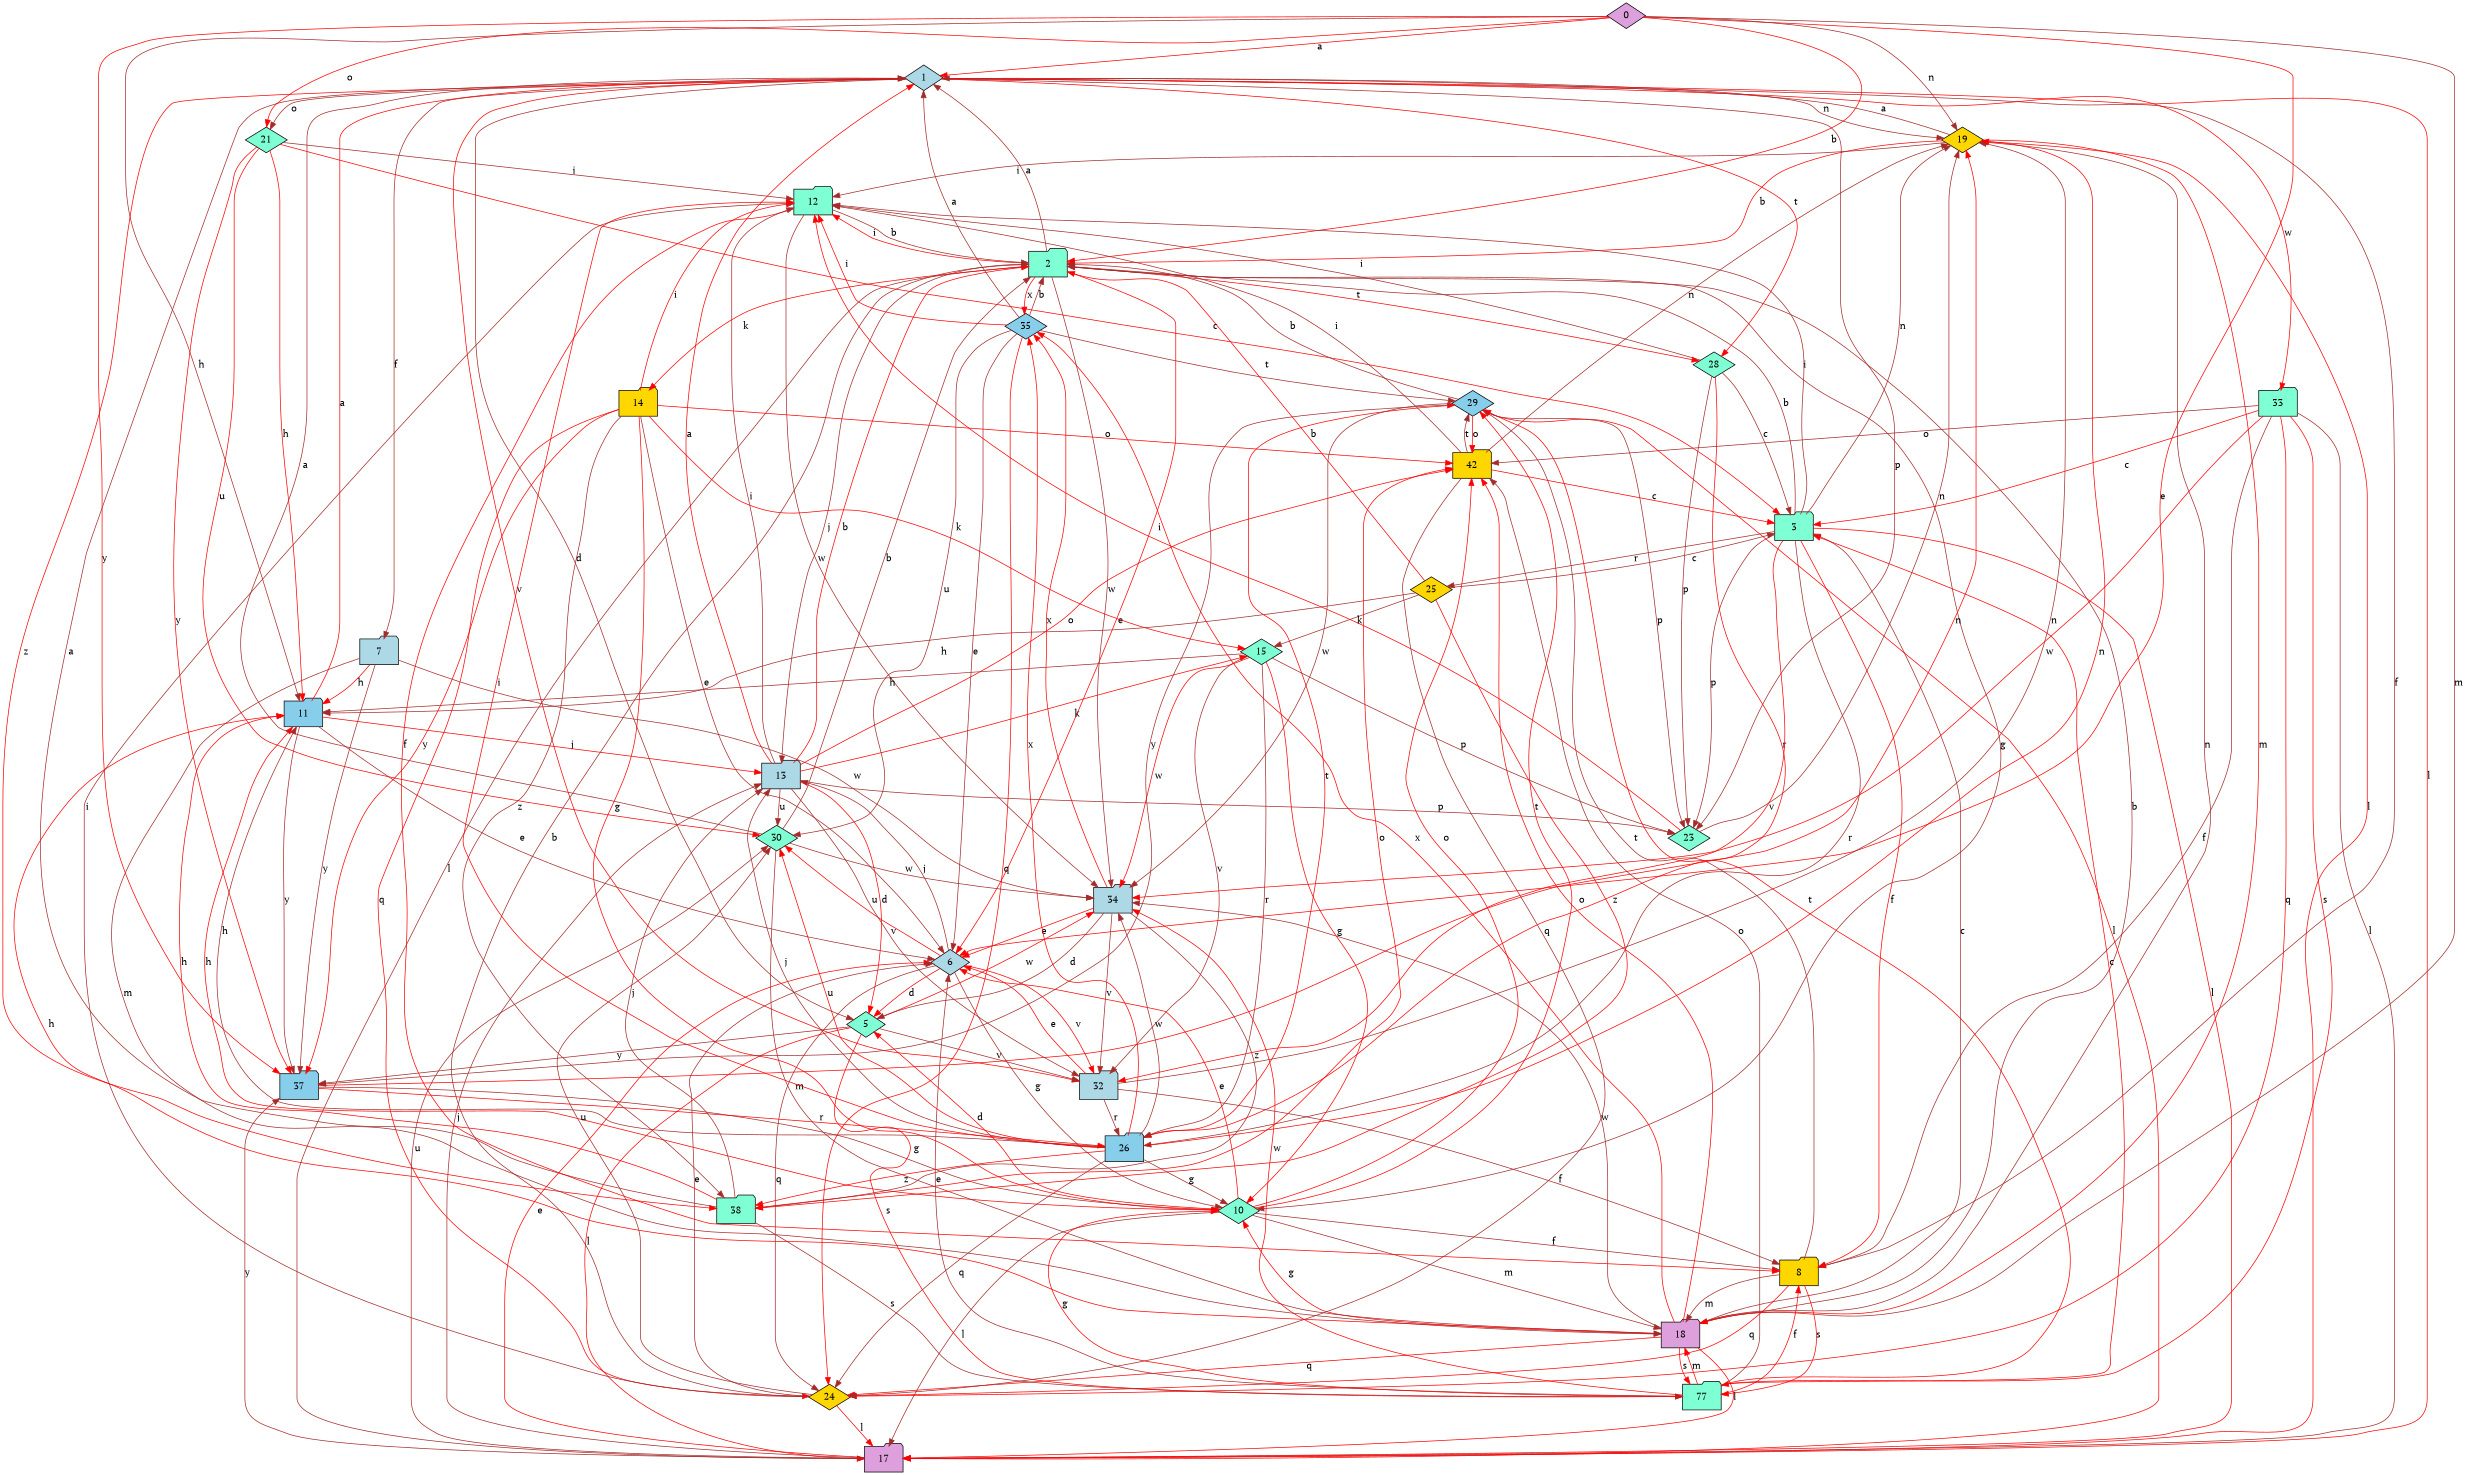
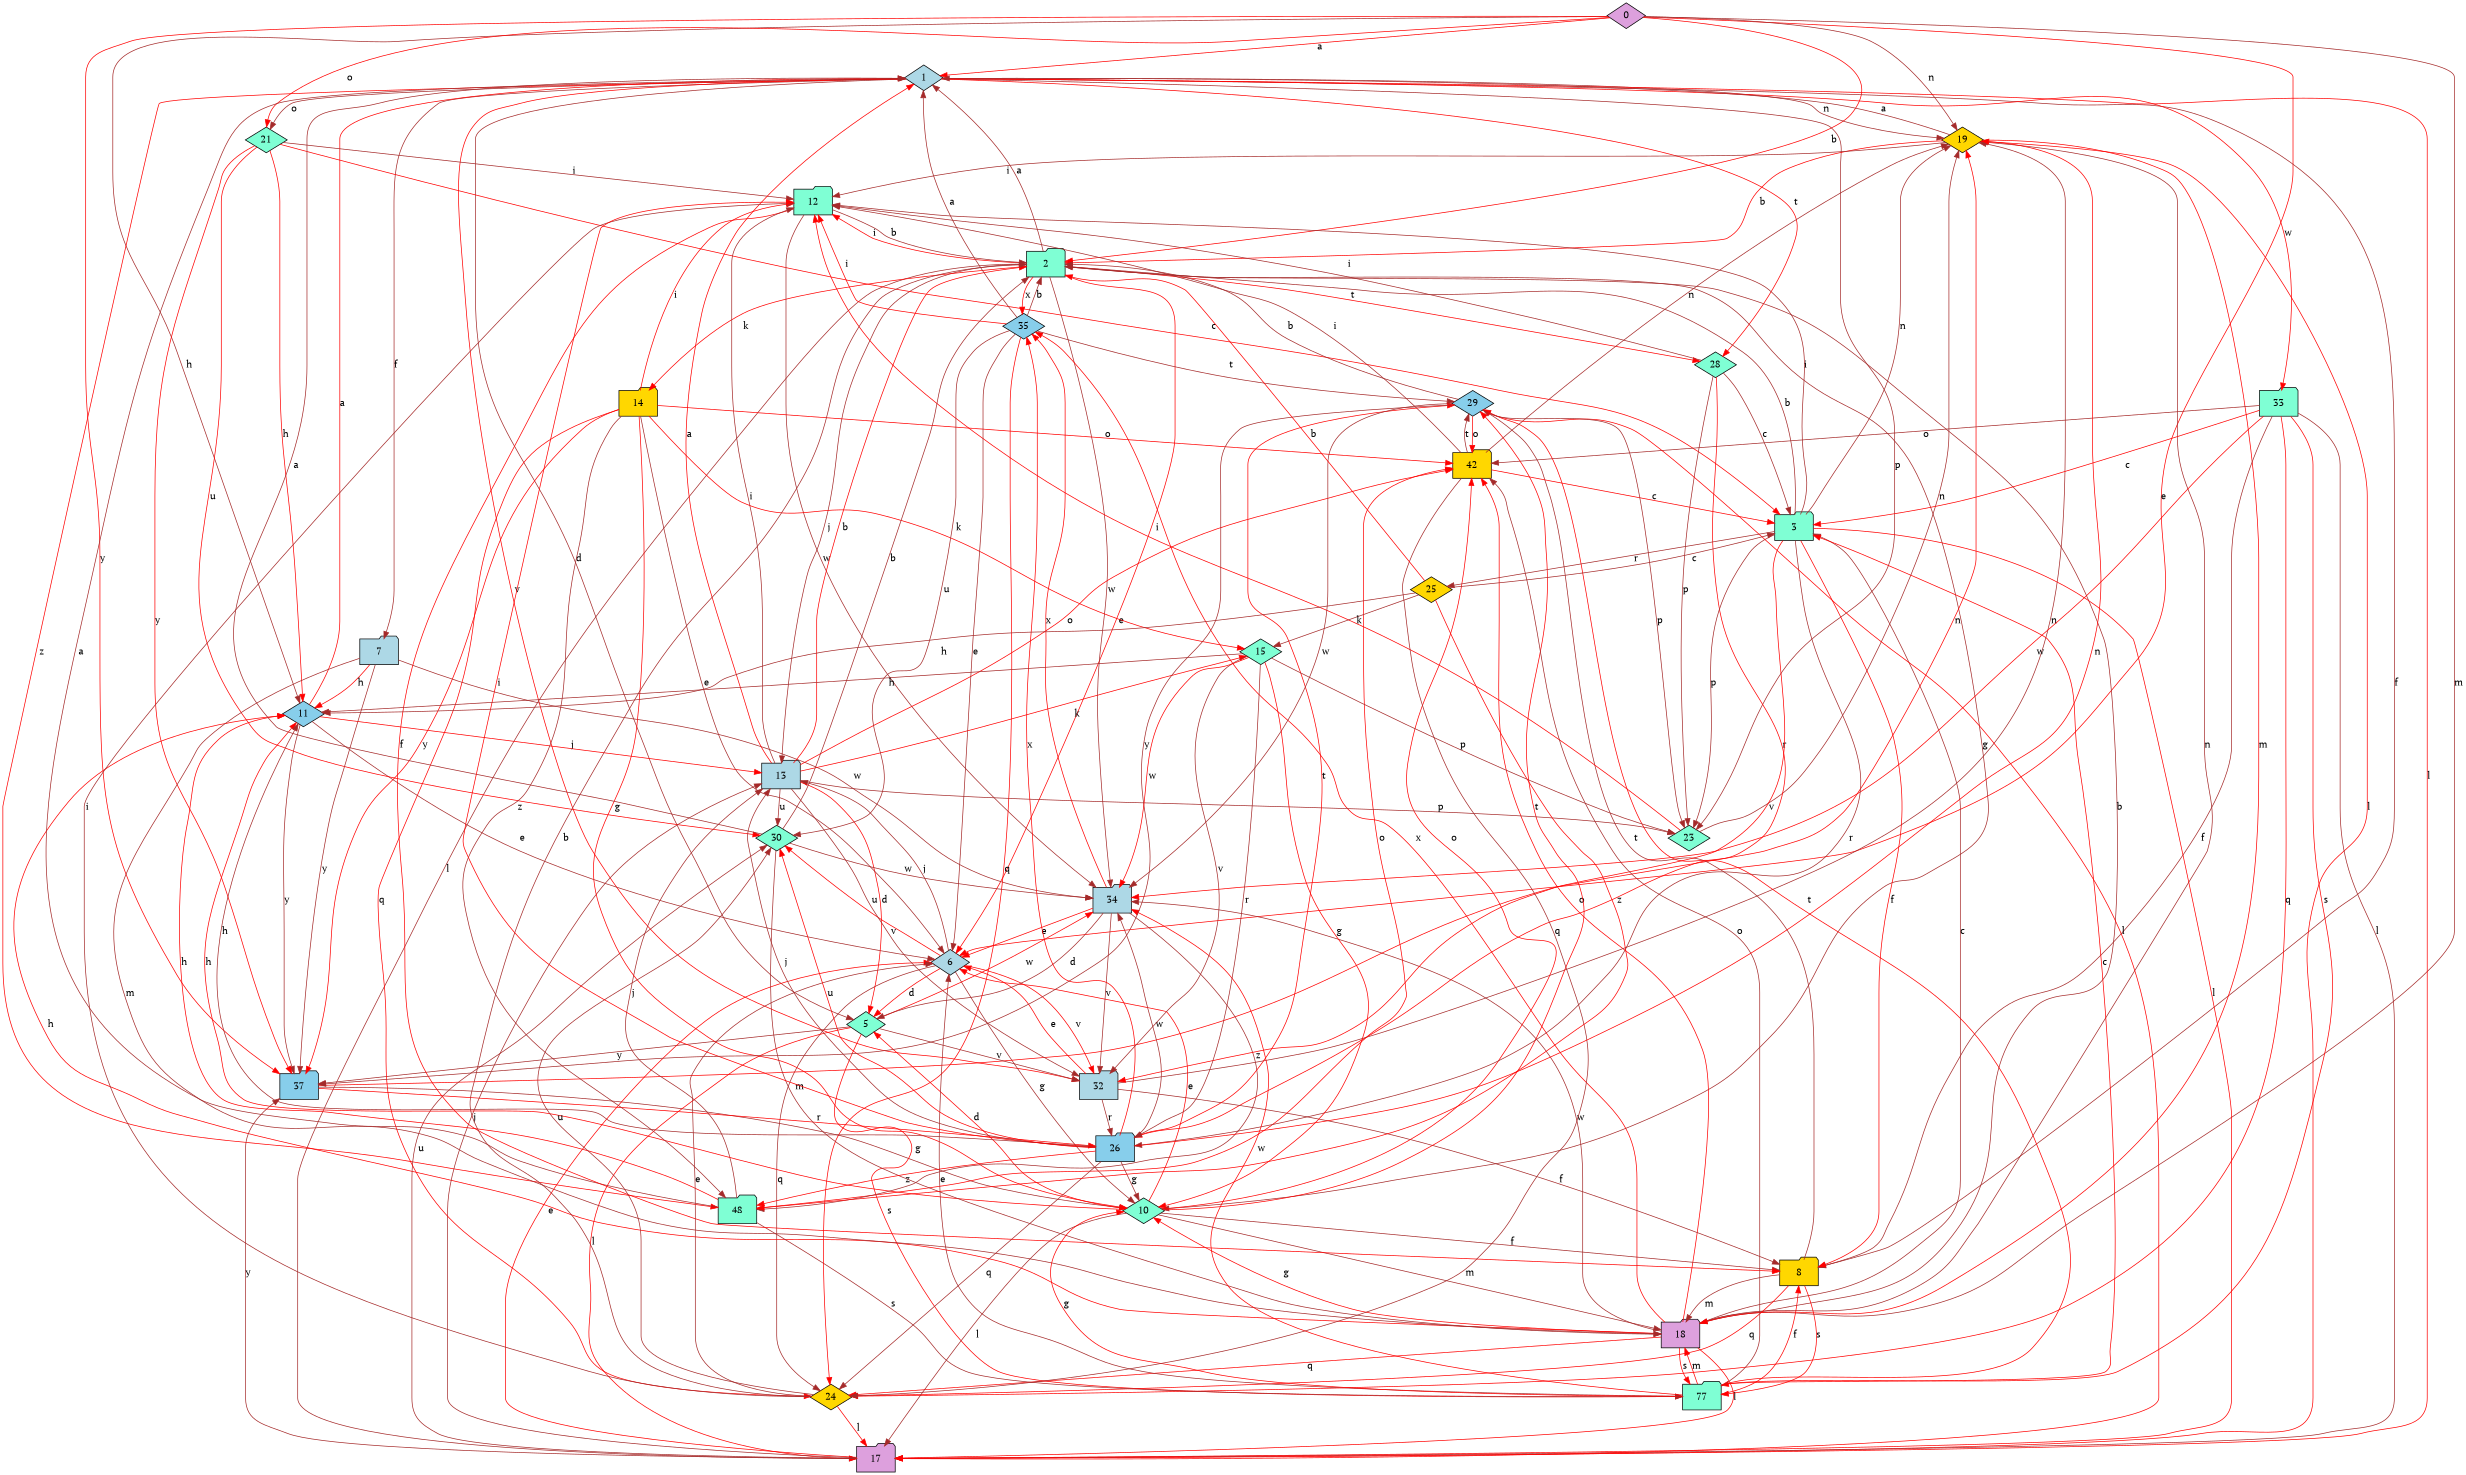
(303, 714) -> (303, 714)
(736, 1211) -> (737, 1211)
